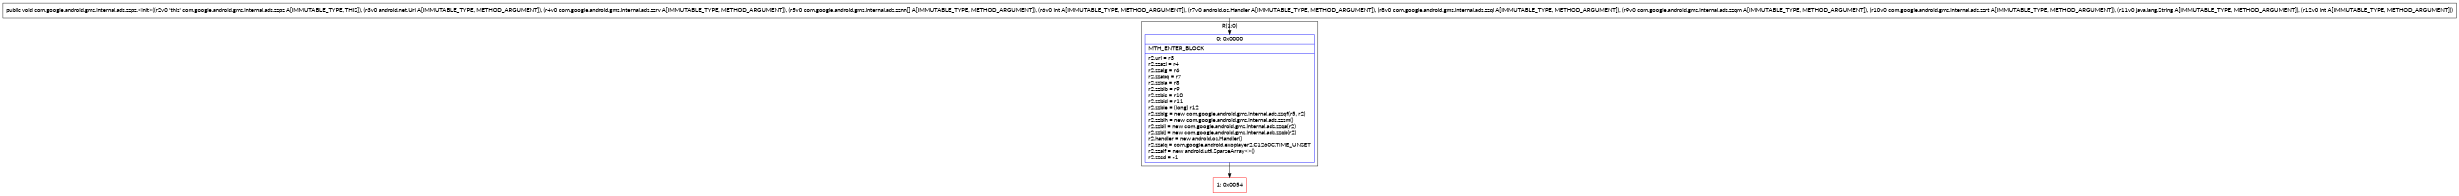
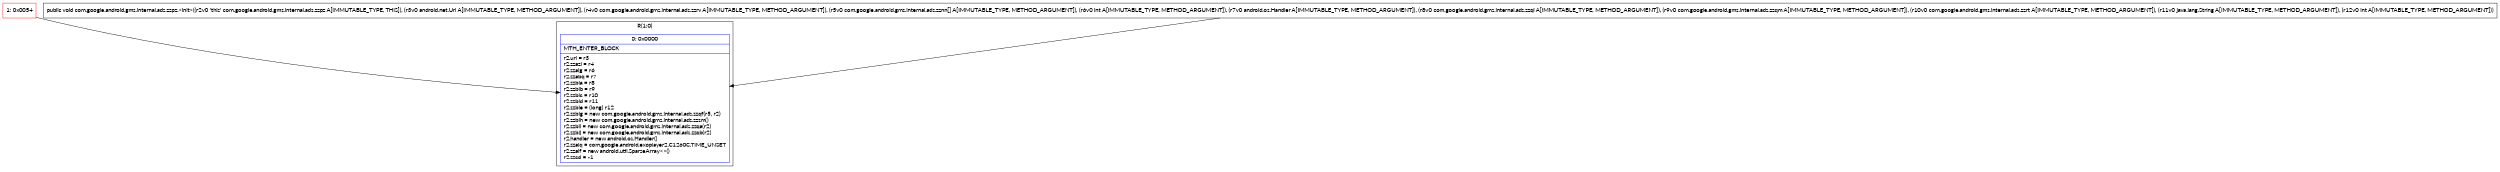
(1230, 169) -> (295, 64)
